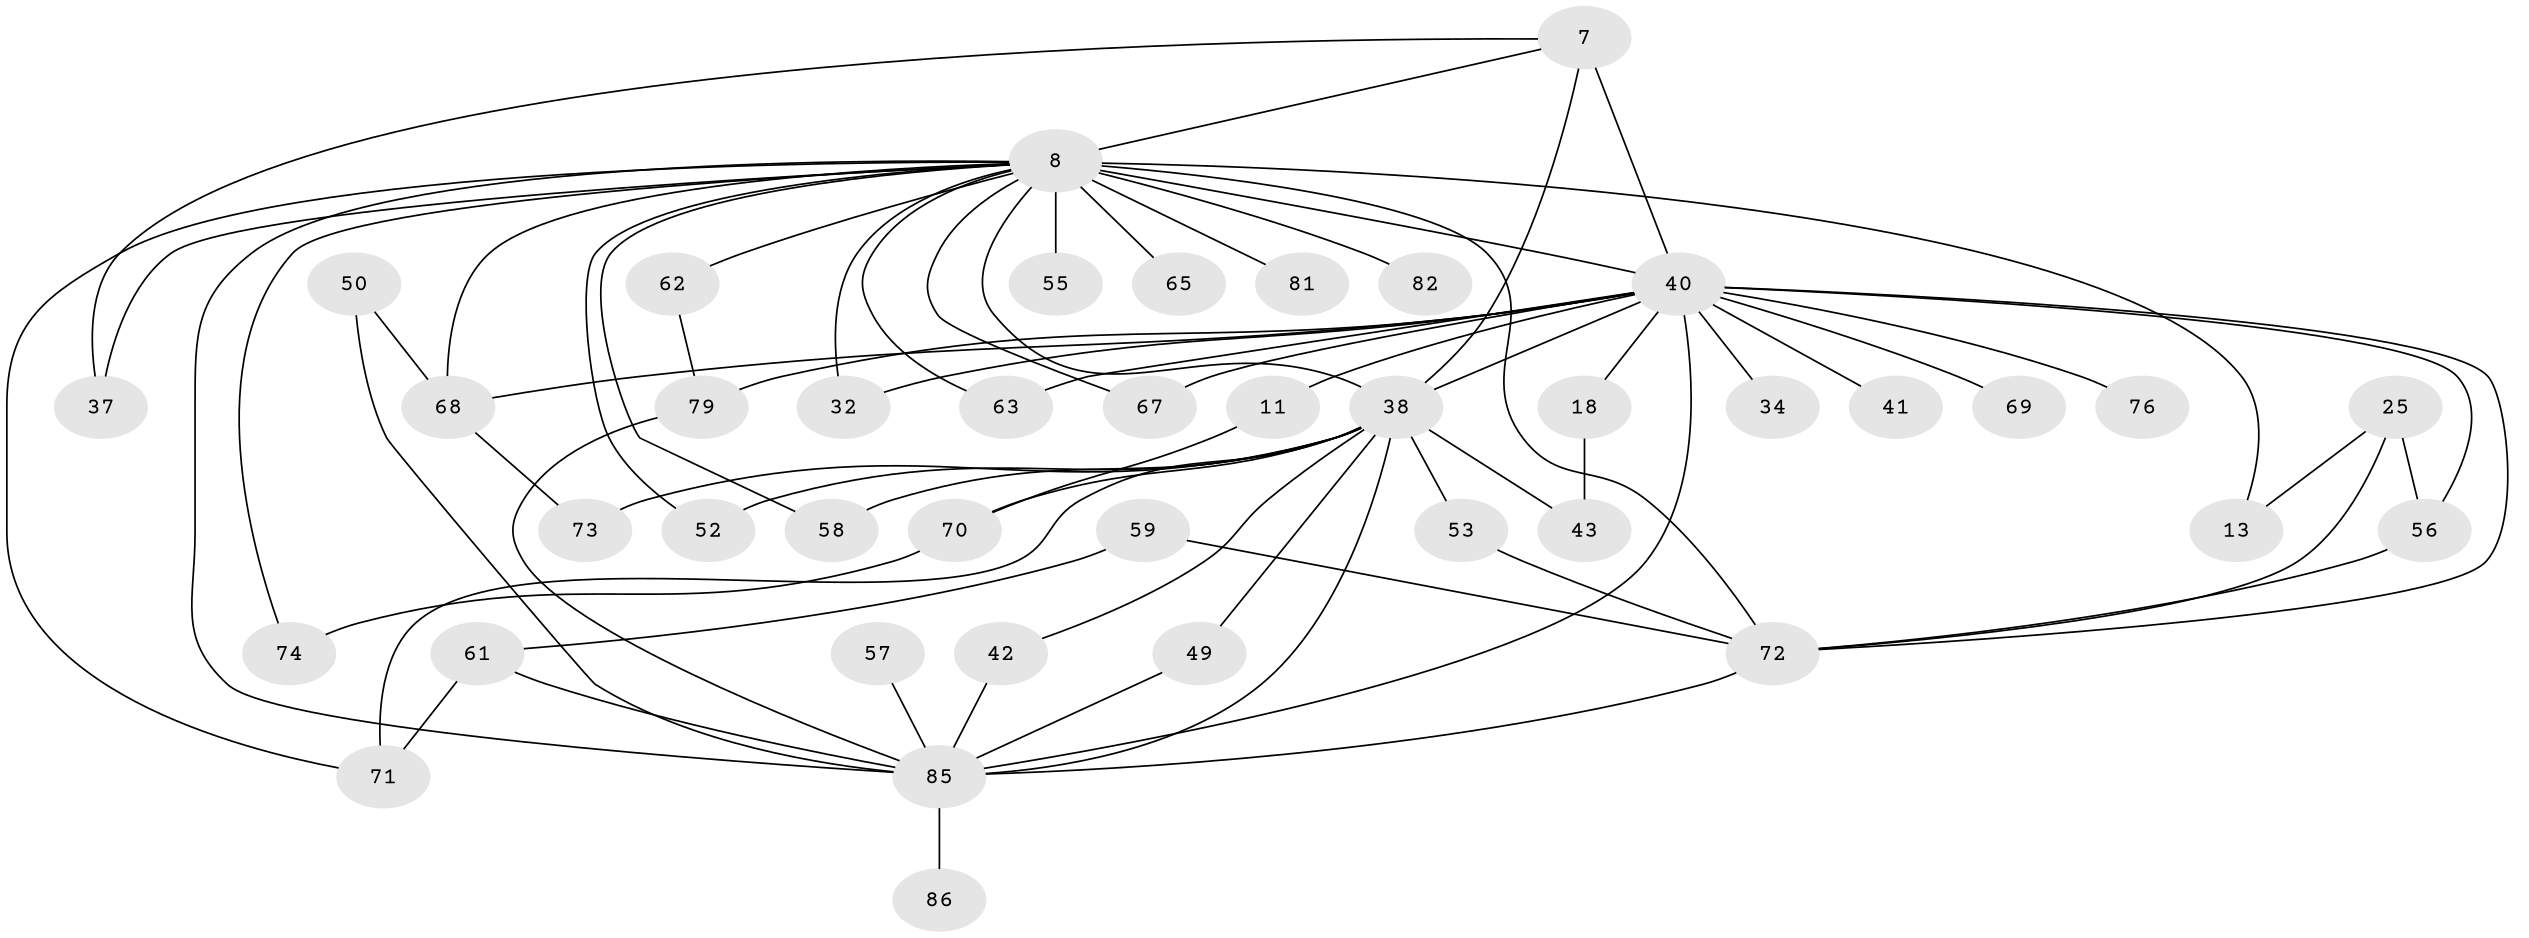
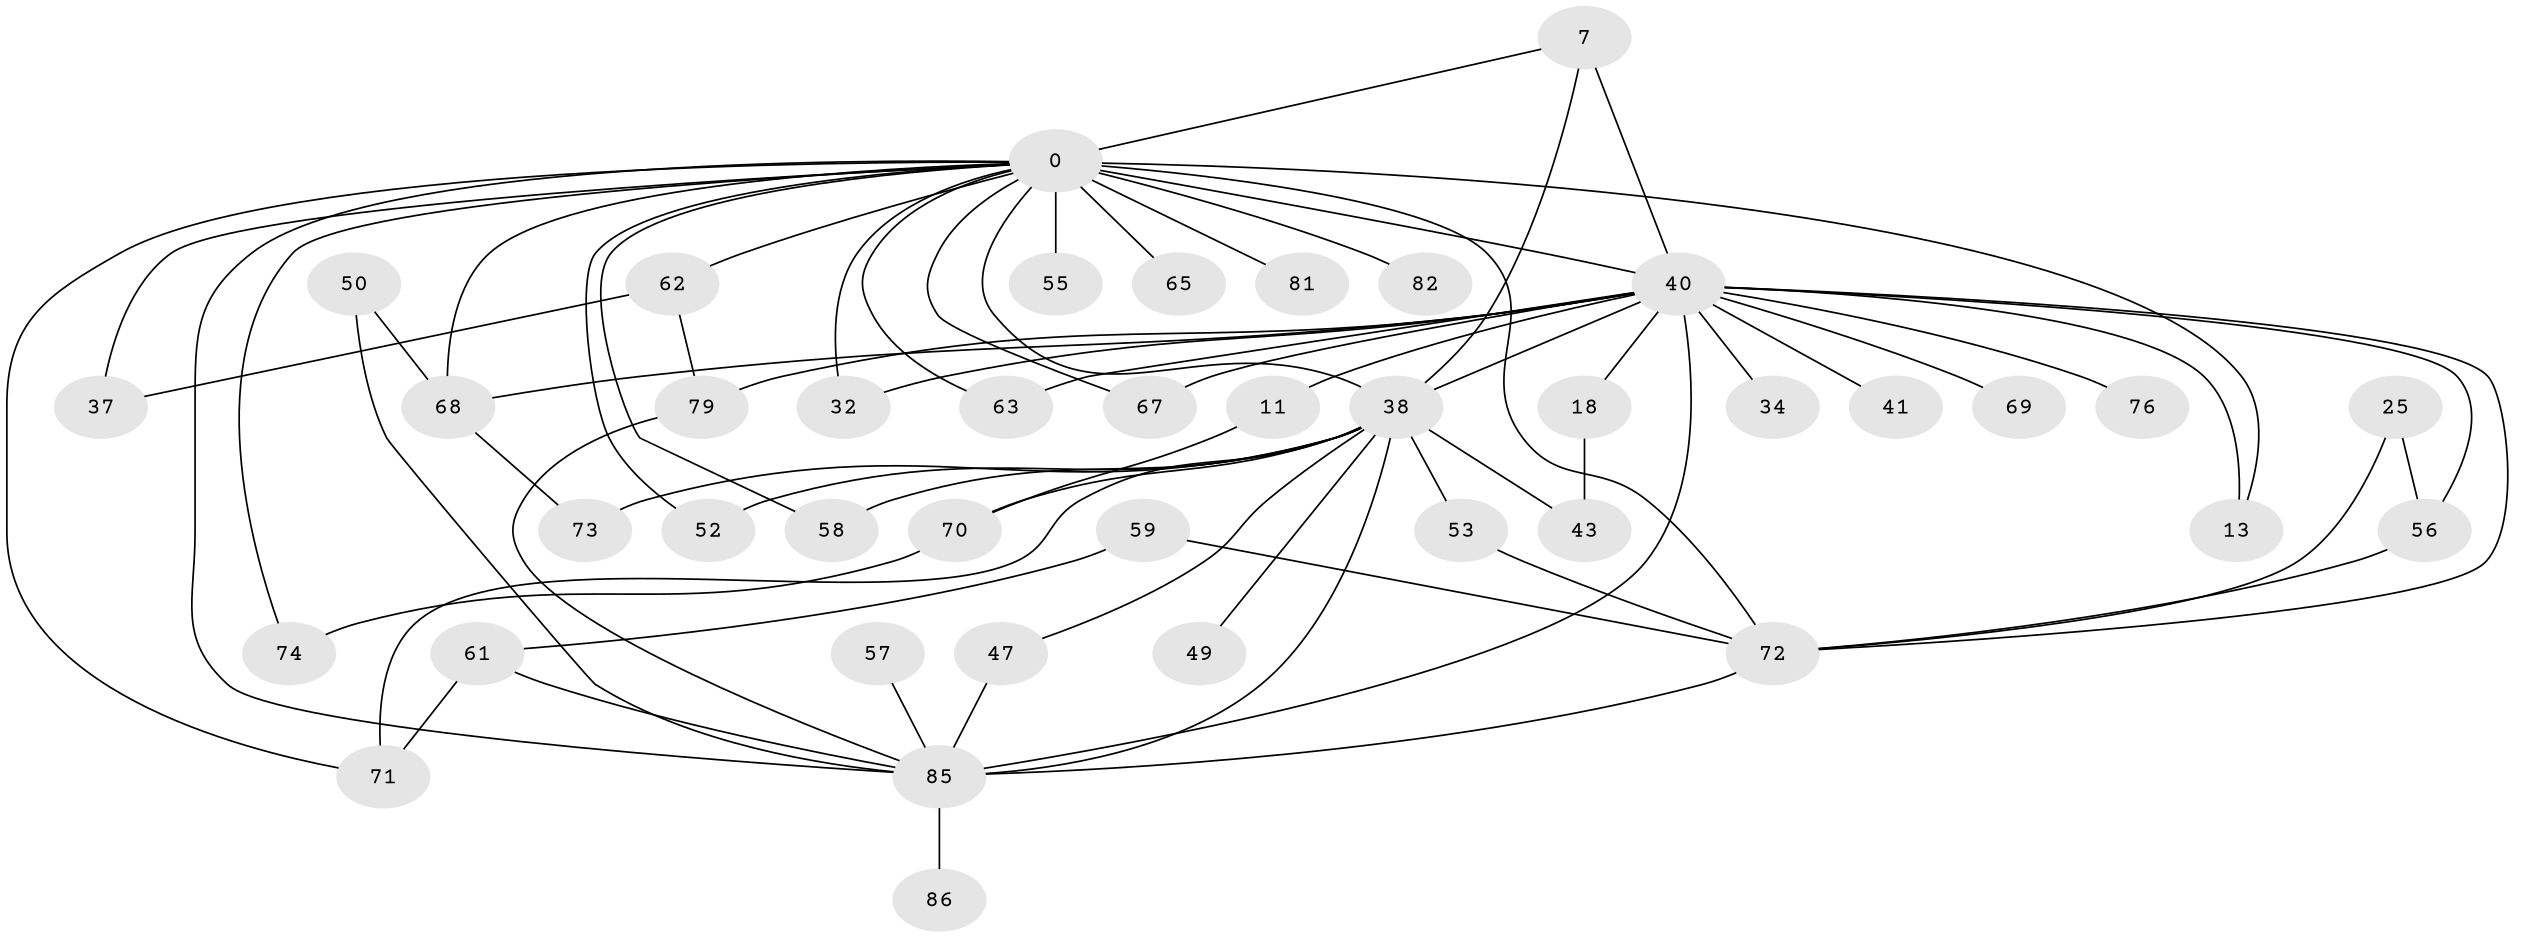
(748, 76) -> (387, 346)
(1056, 161) -> (1056, 161)
(2316, 469) -> (2035, 318)
(1001, 654) -> (1001, 654)
(1069, 715) -> none
